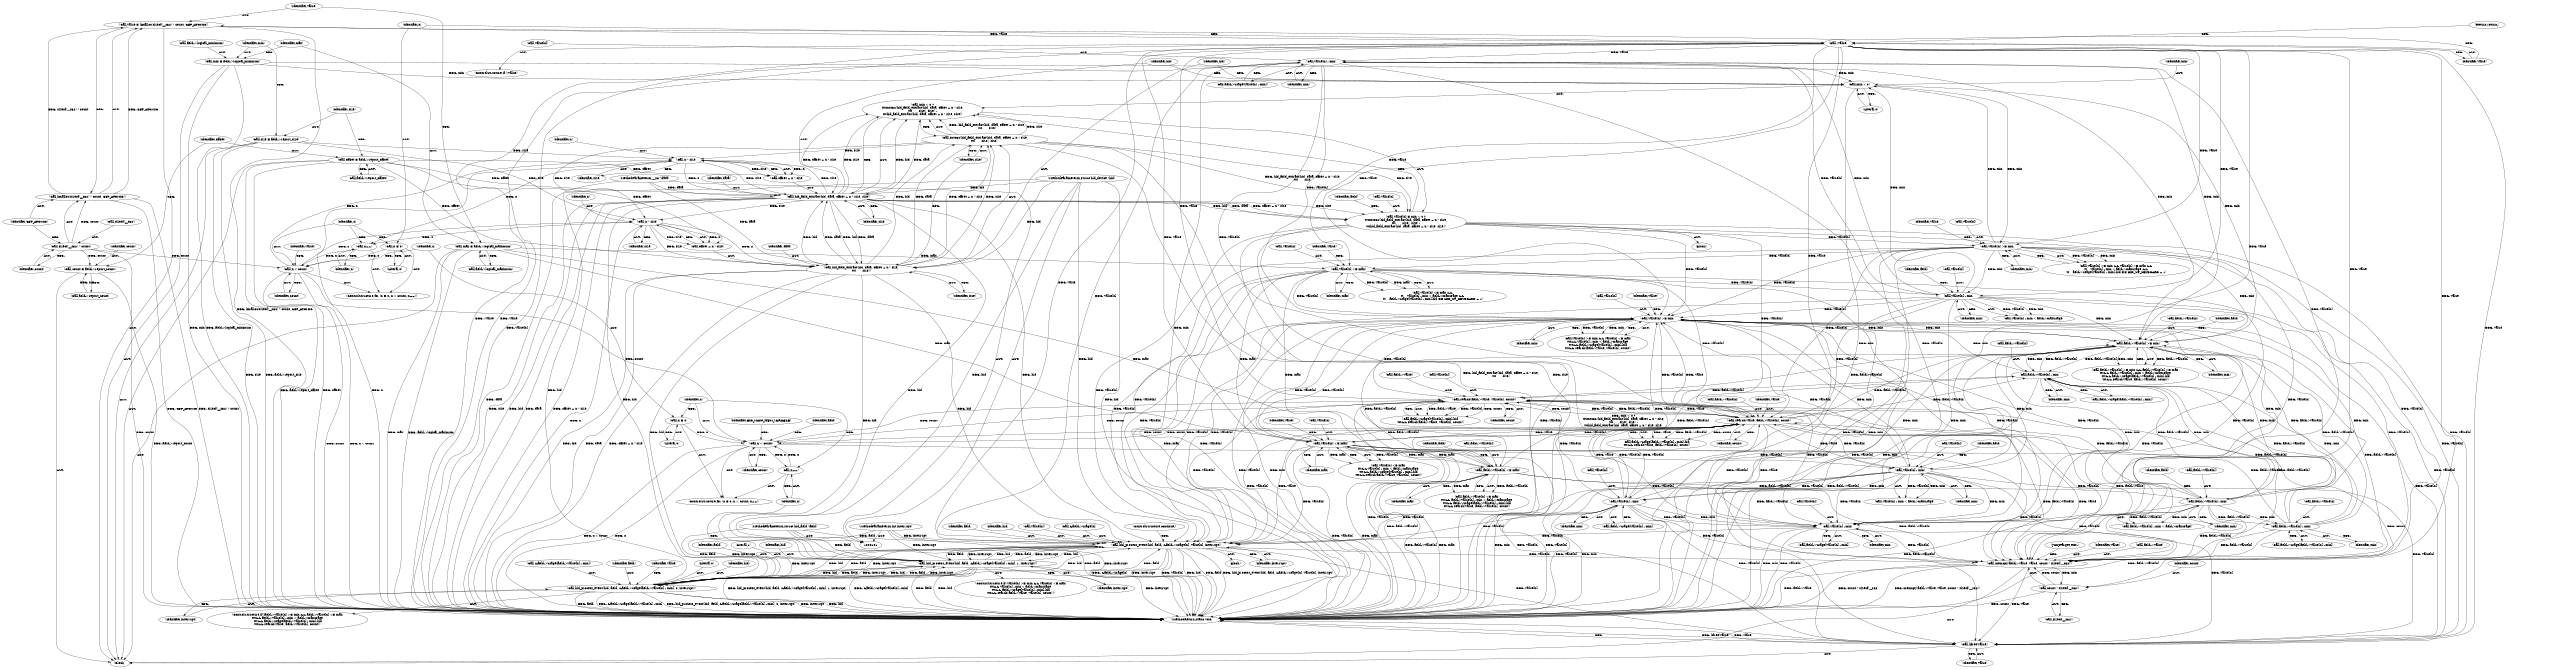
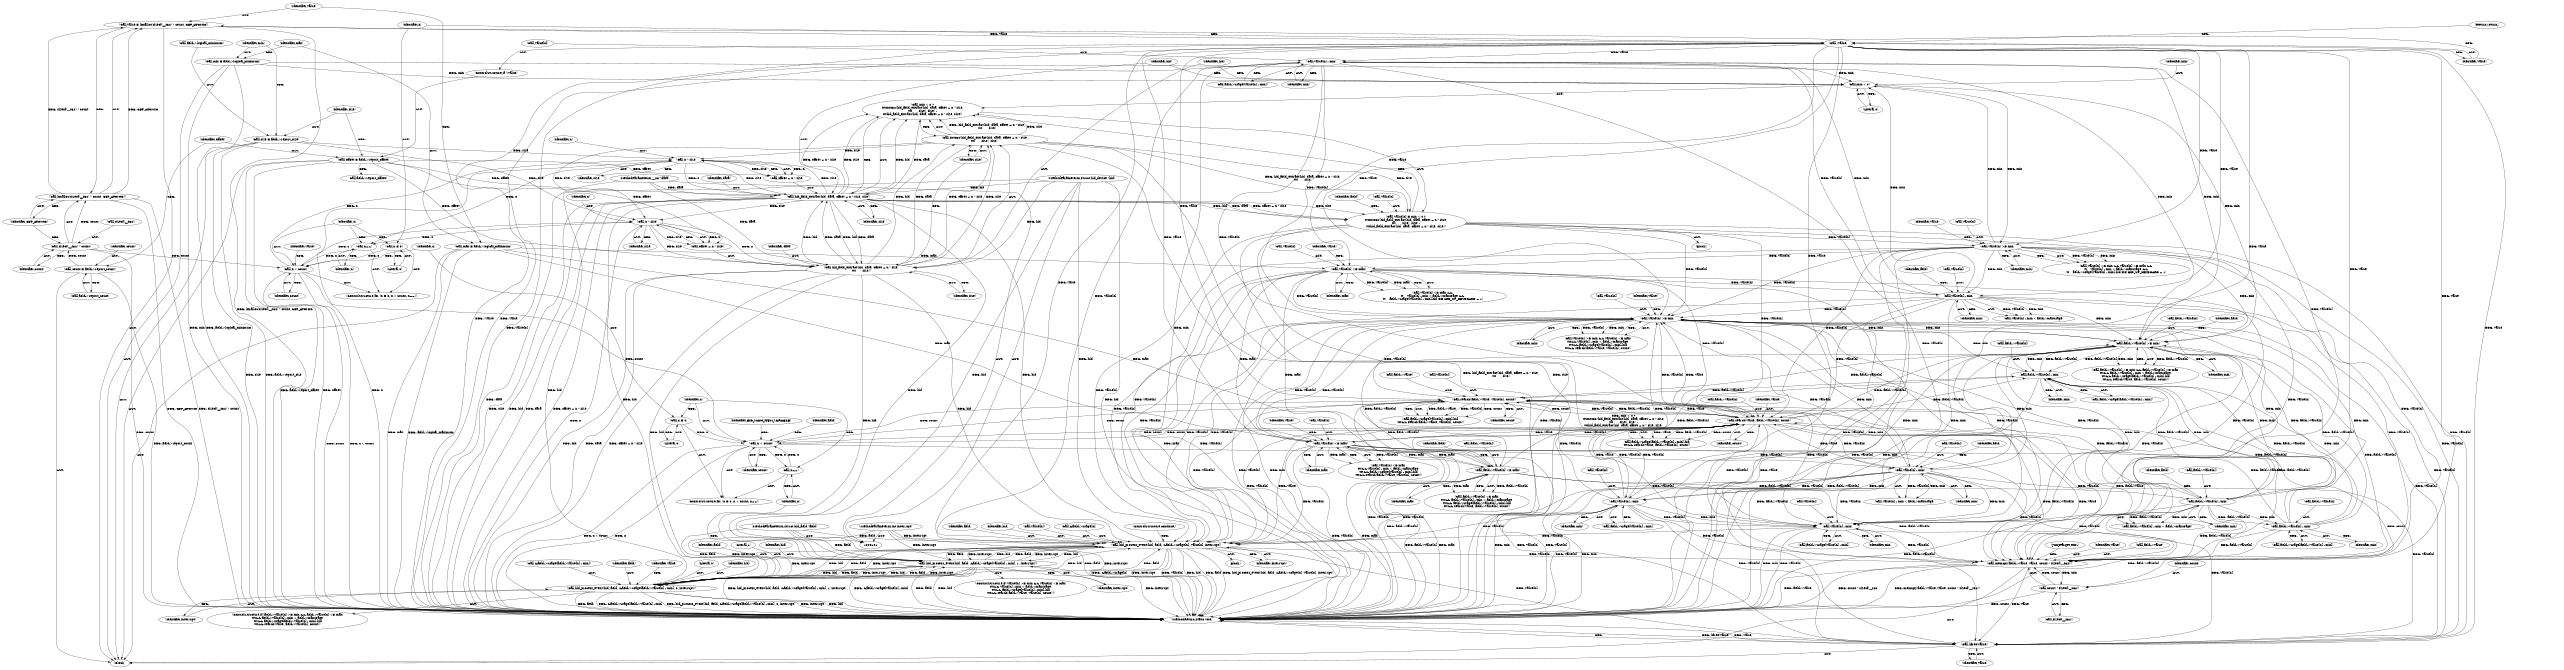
(216, 52) -> (217, 99)
(368, 170) -> (416, 103)
none -> (48, 206)
(87, 256) -> (71, 261)
(490, 269) -> none
(87, 283) -> (87, 283)
(1659, 507) -> none
